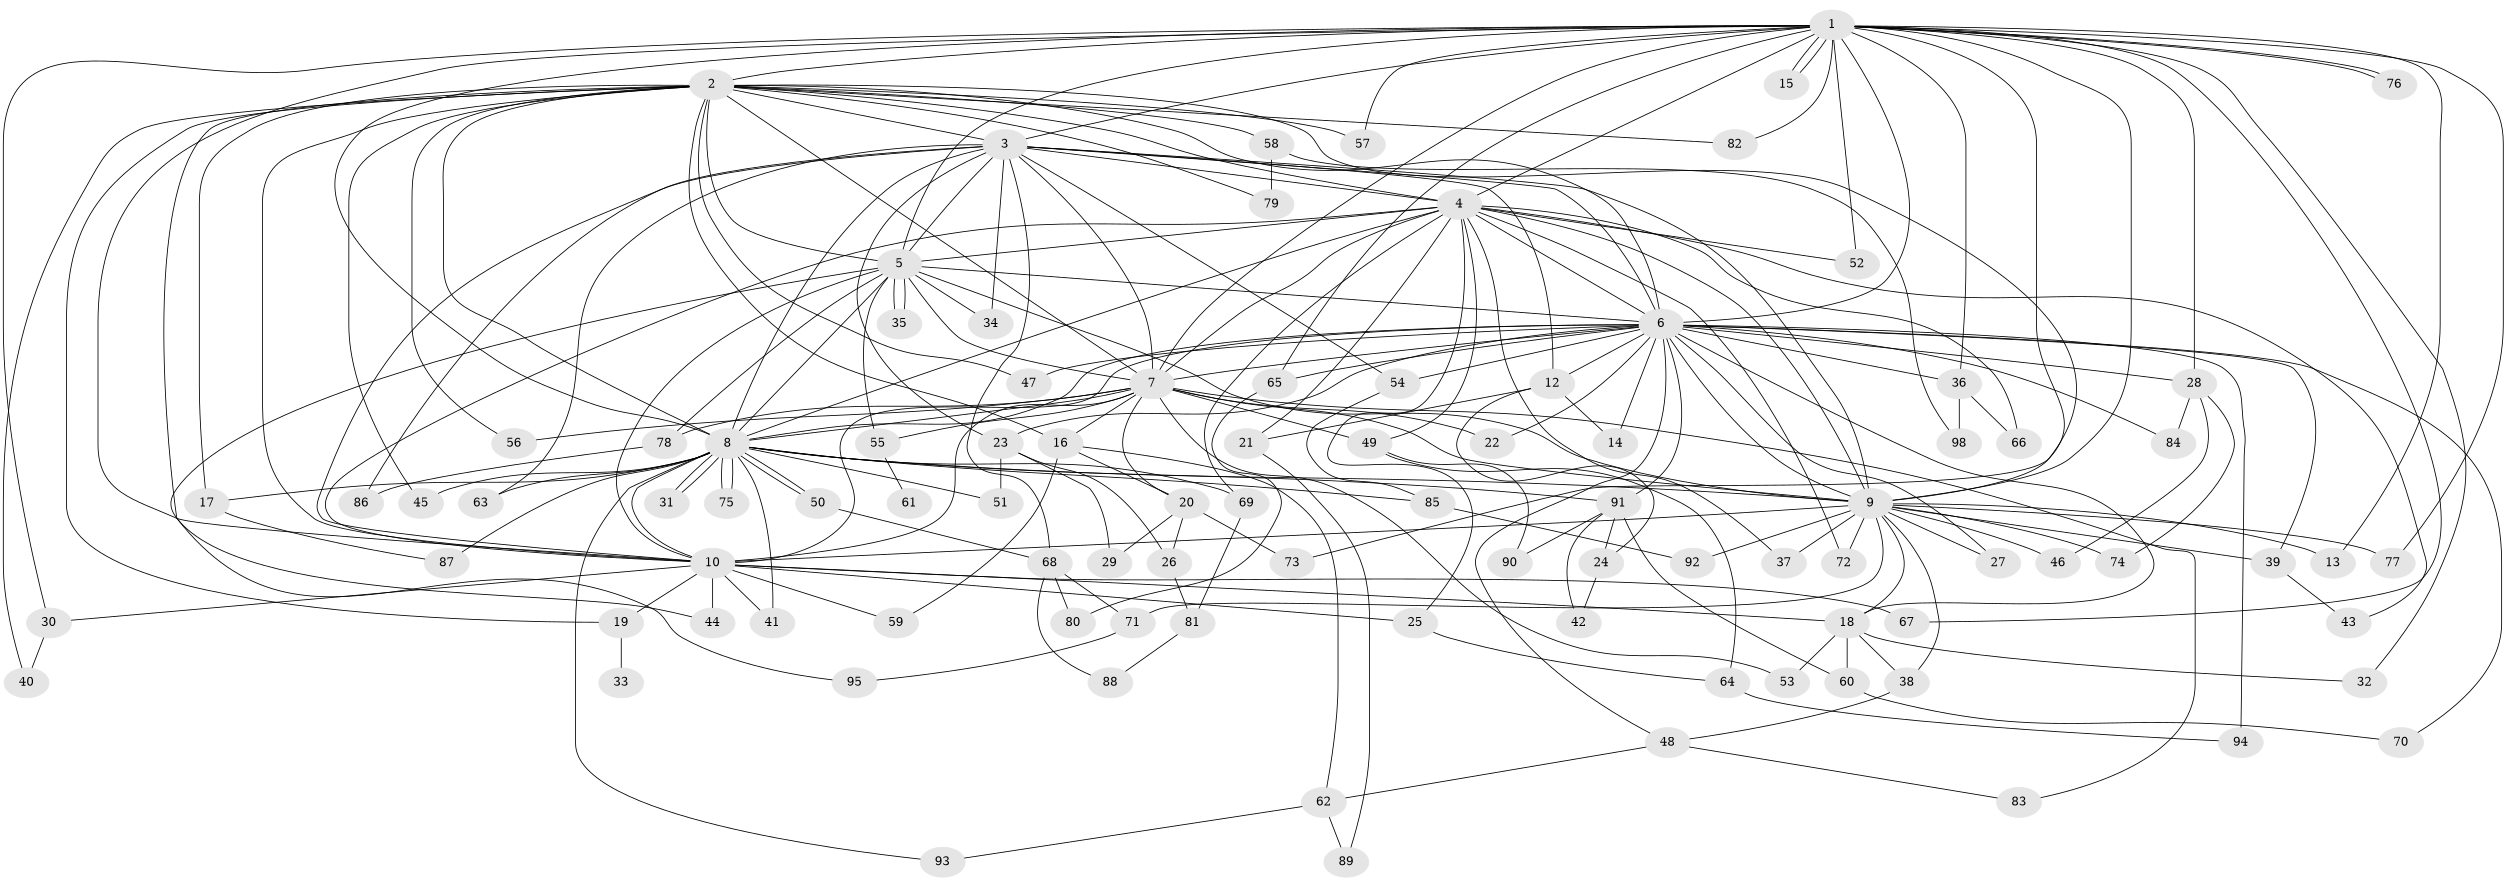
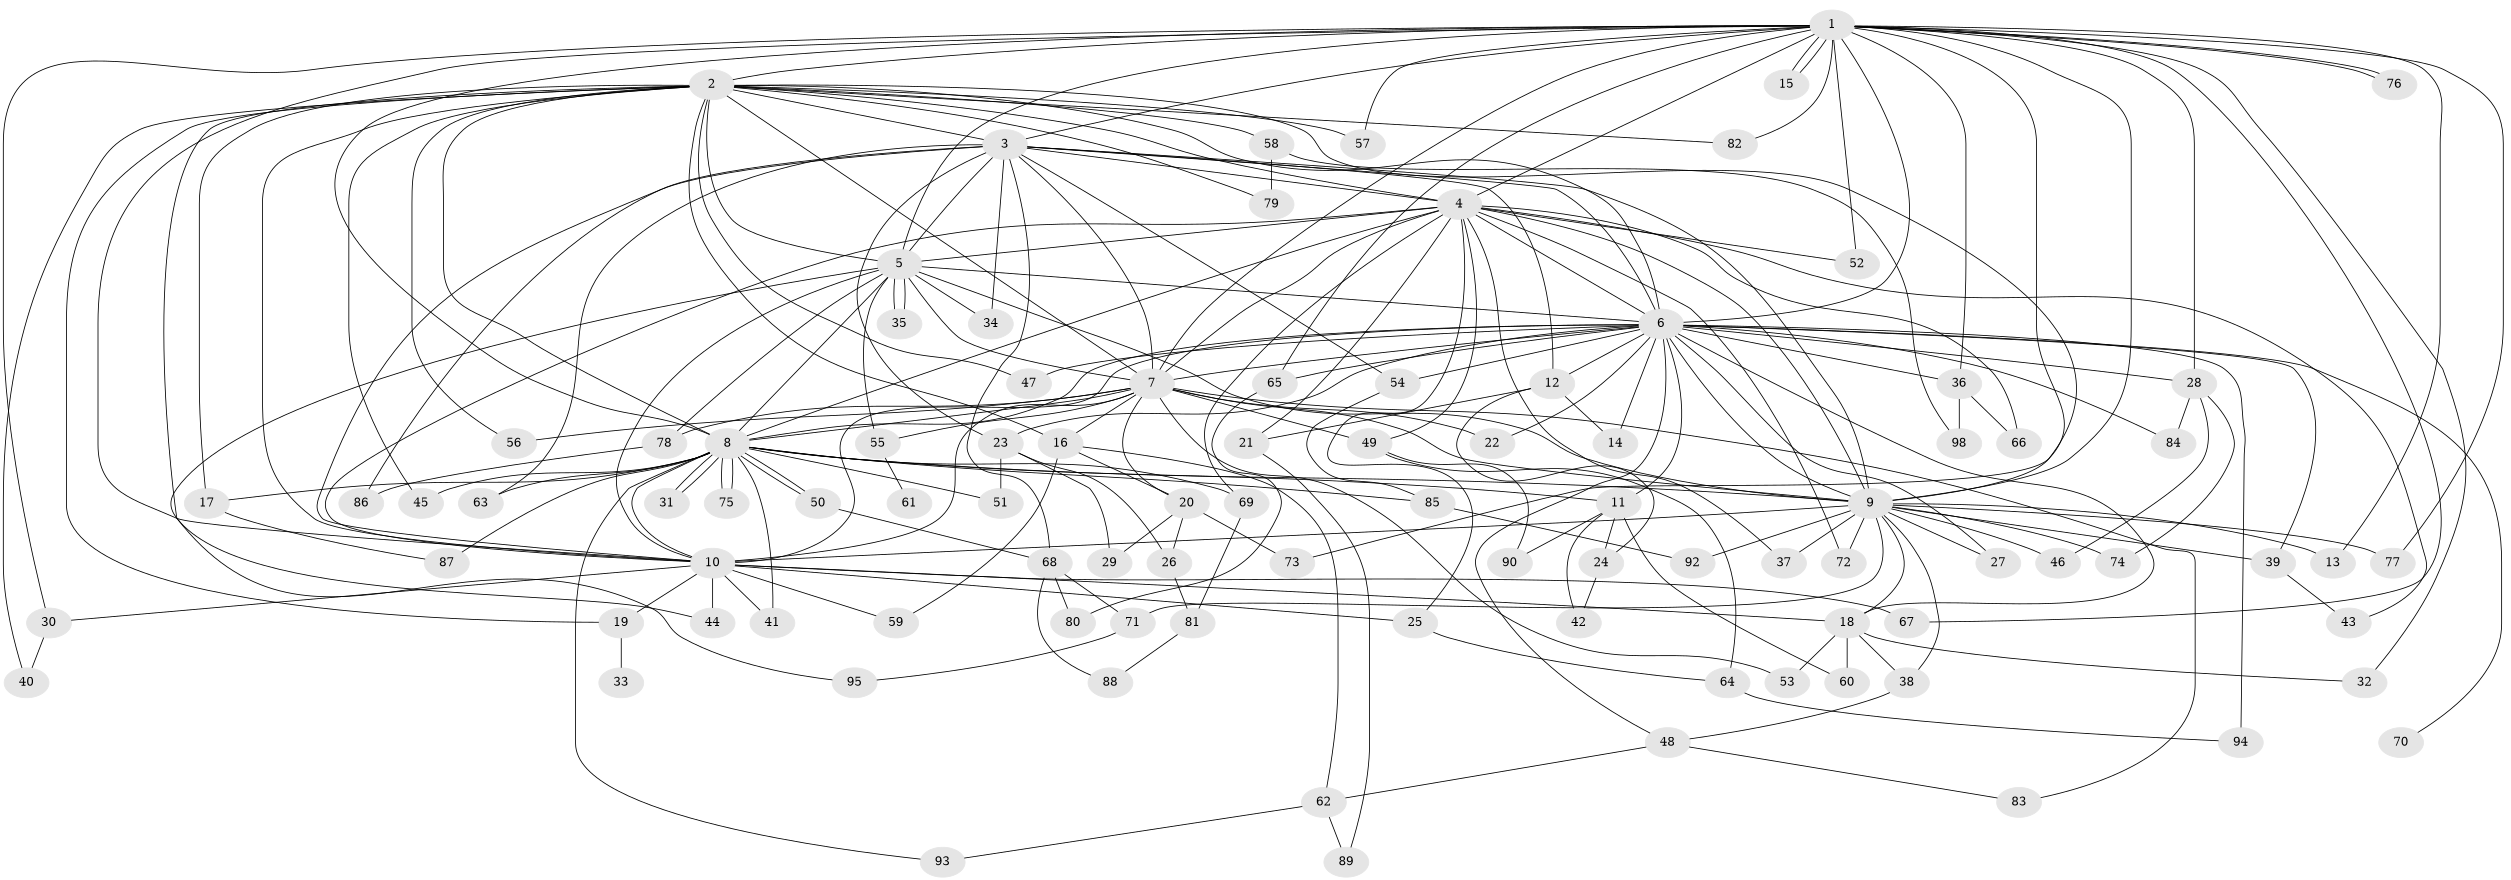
(837, 241) -> none
(1619, 503) -> (1619, 503)
(2120, 723) -> none
